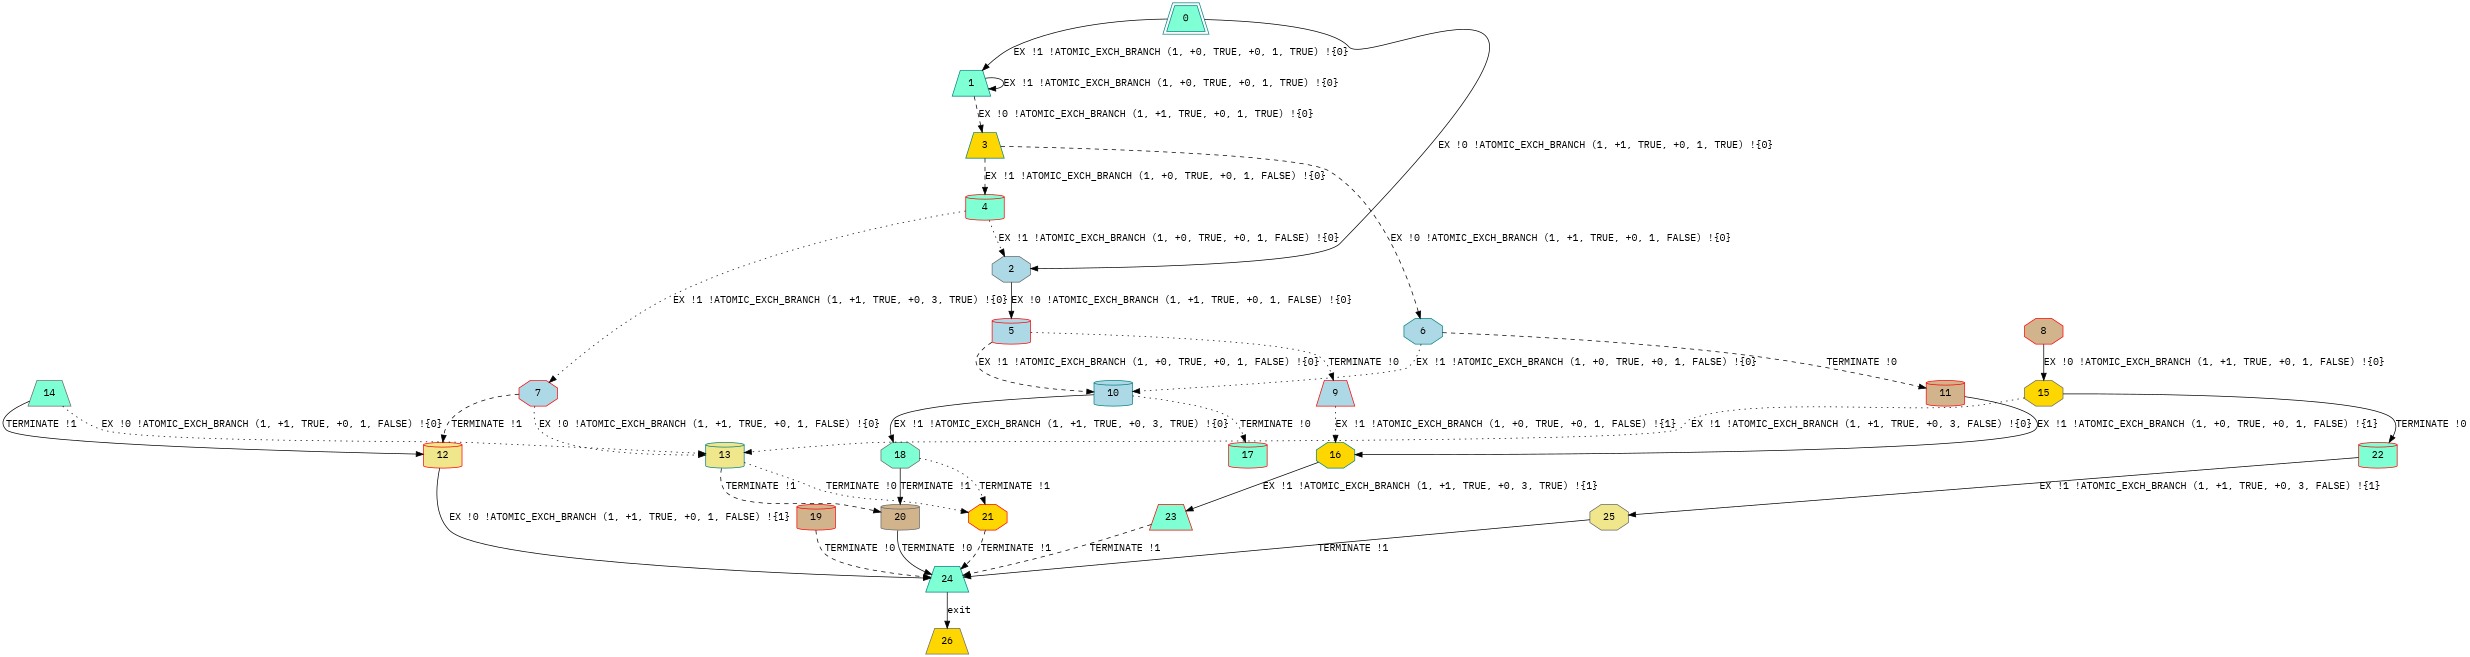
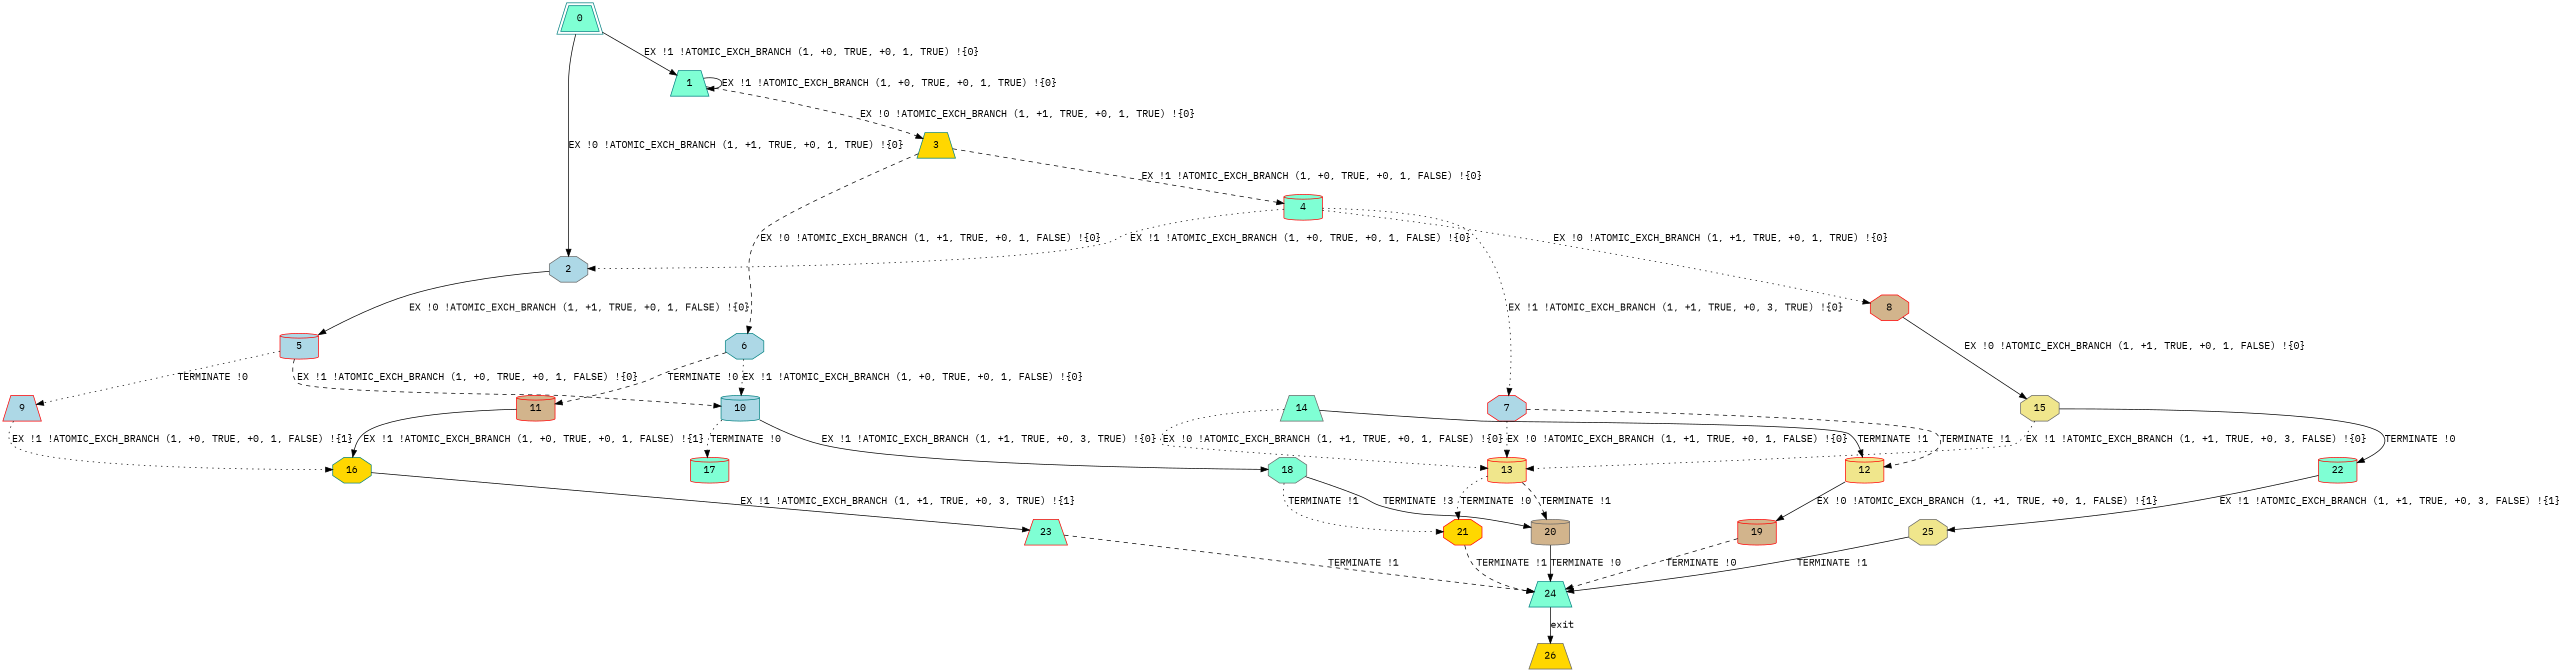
none -> (1594, 250)
(2044, 393) -> (2040, 408)
(725, 455) -> (1507, 470)
(936, 486) -> (1419, 501)
(652, 565) -> (1814, 500)
